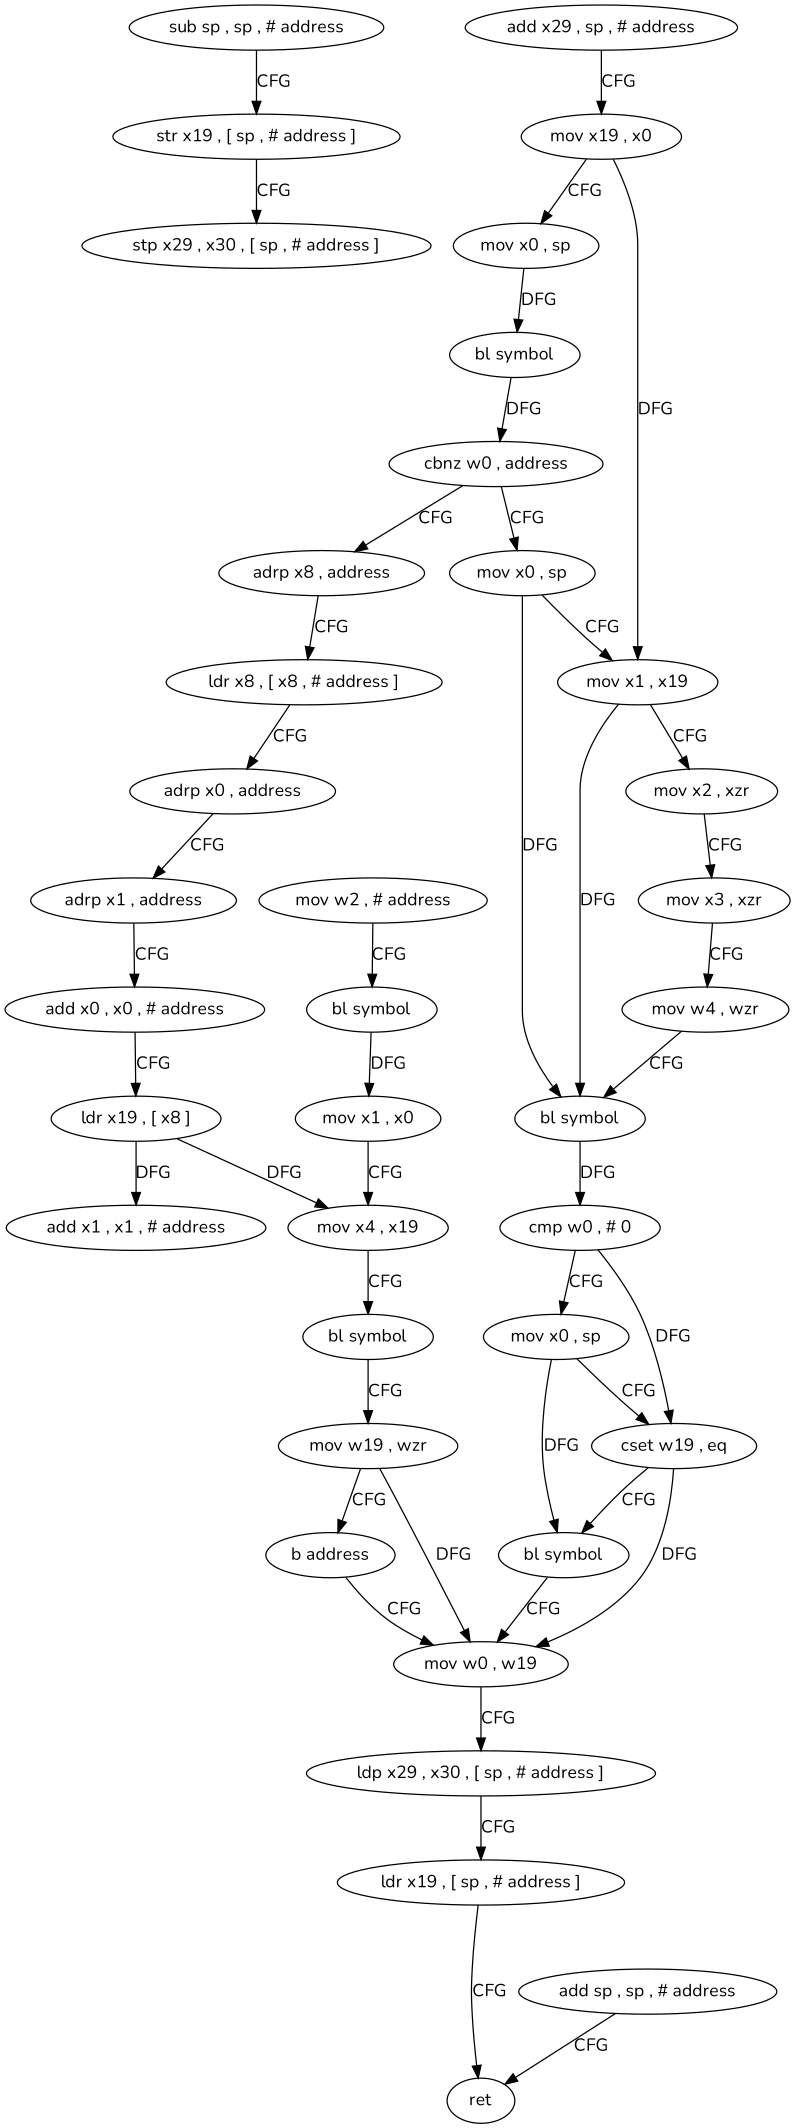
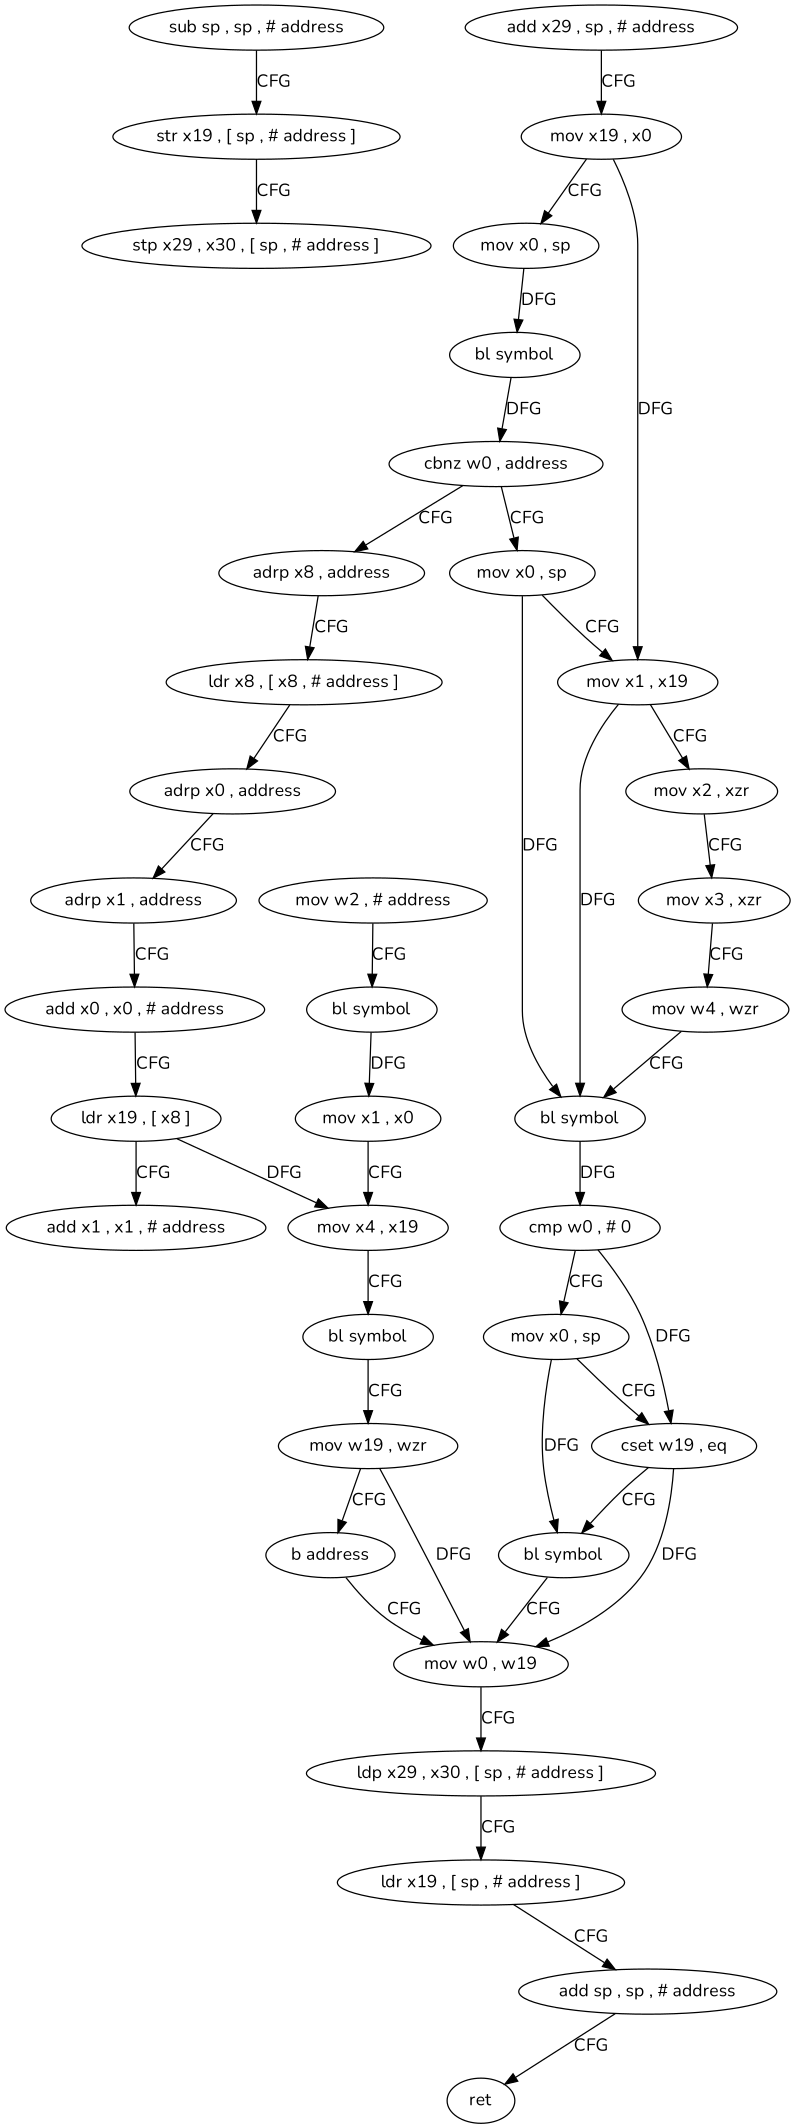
(154, 1173) -> (154, 1173)
(472, 1985) -> (559, 1934)
